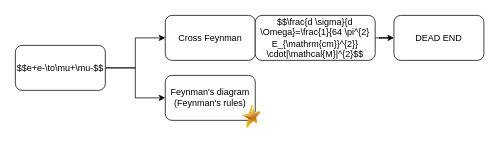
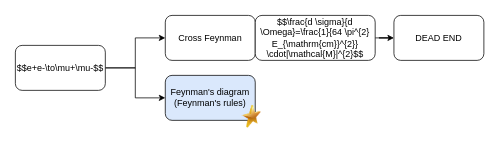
(210, 98) -> (210, 98)
